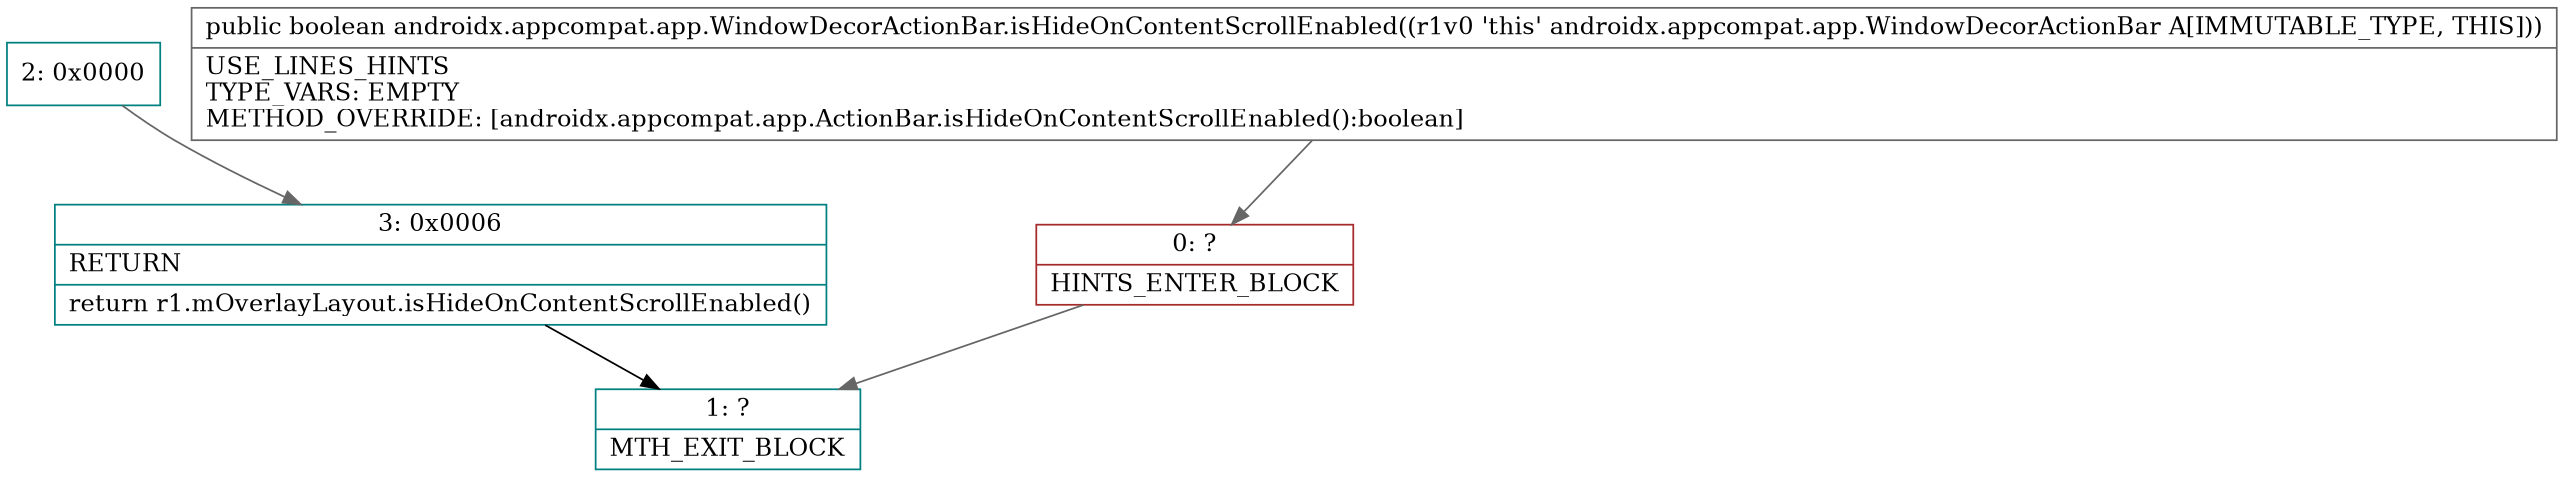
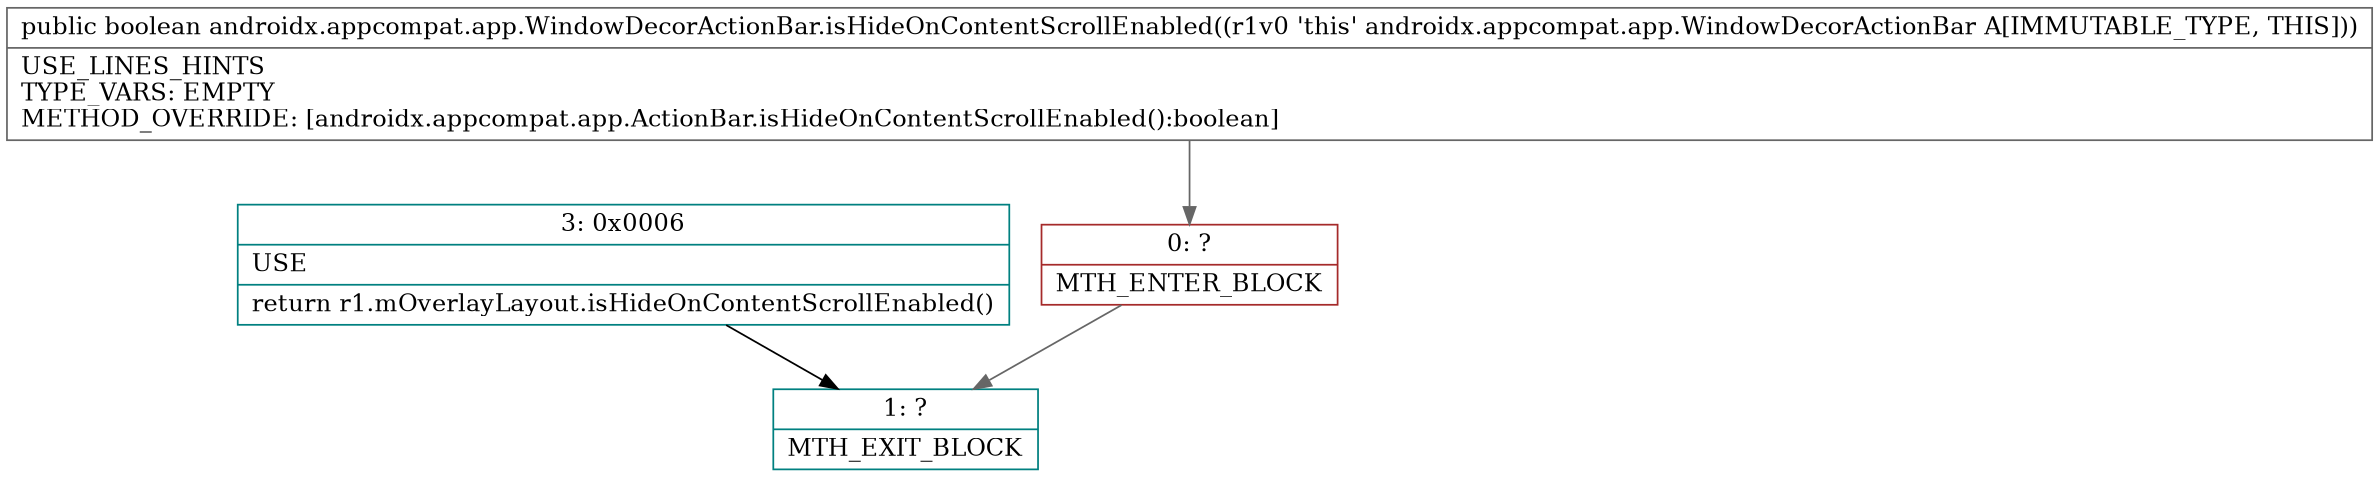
(84, 74) -> none
(125, 264) -> (280, 264)
(1195, 284) -> (1190, 284)
